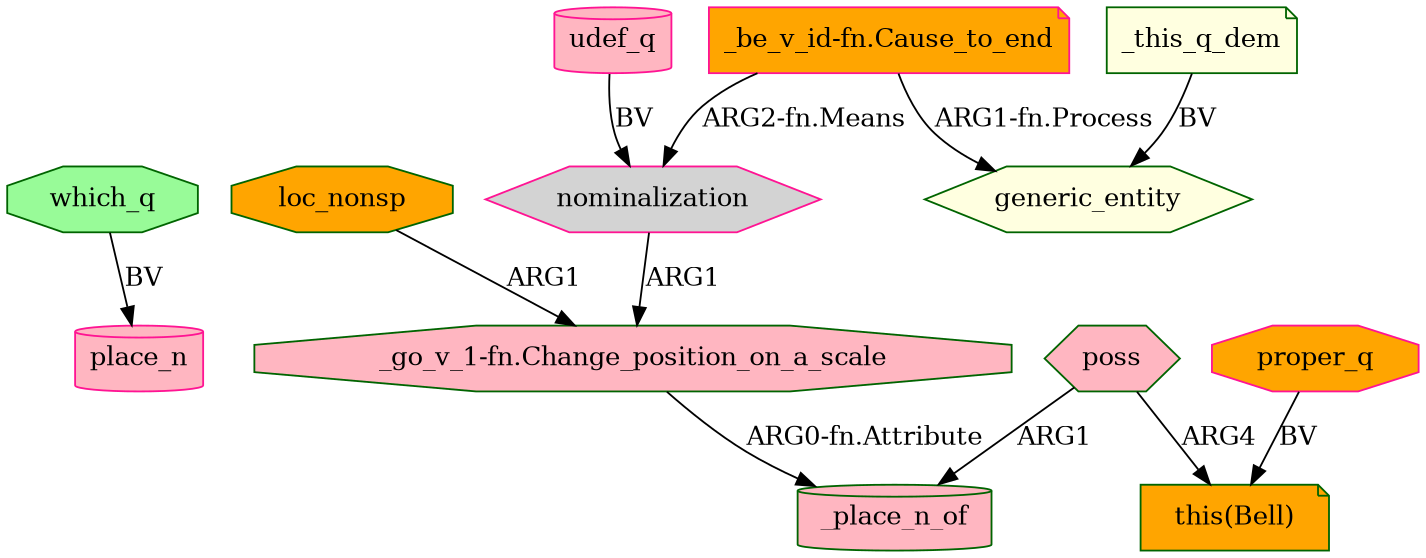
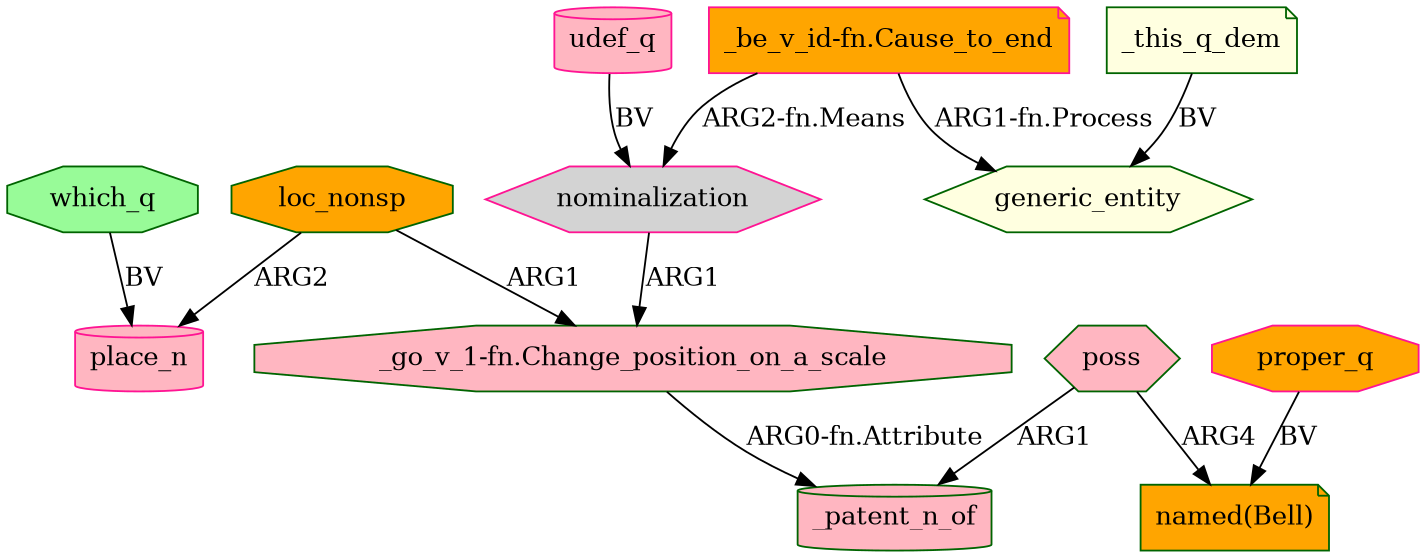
none -> (248, 274)
(895, 518) -> (895, 518)
(1235, 518) -> (1235, 518)
